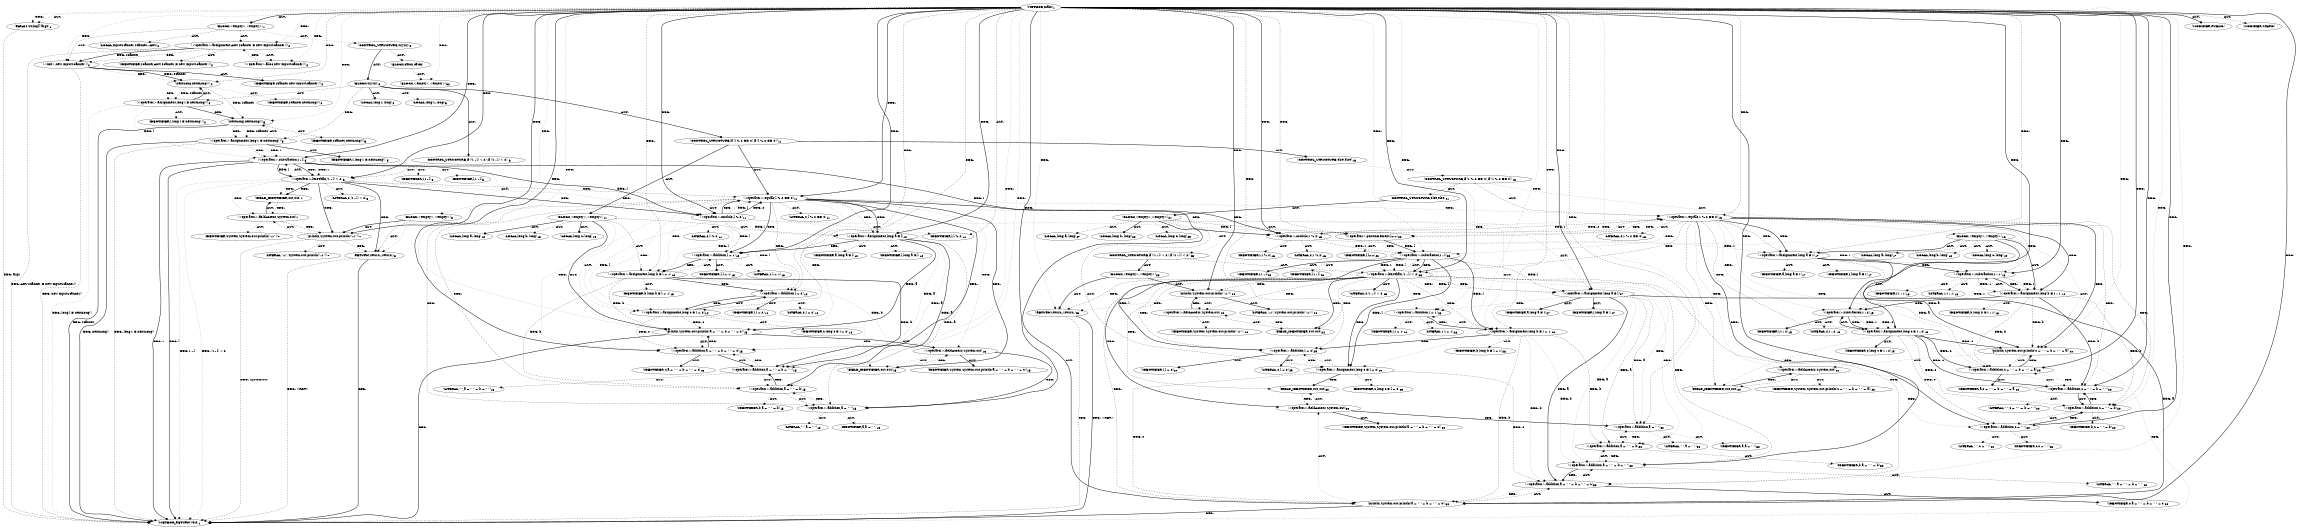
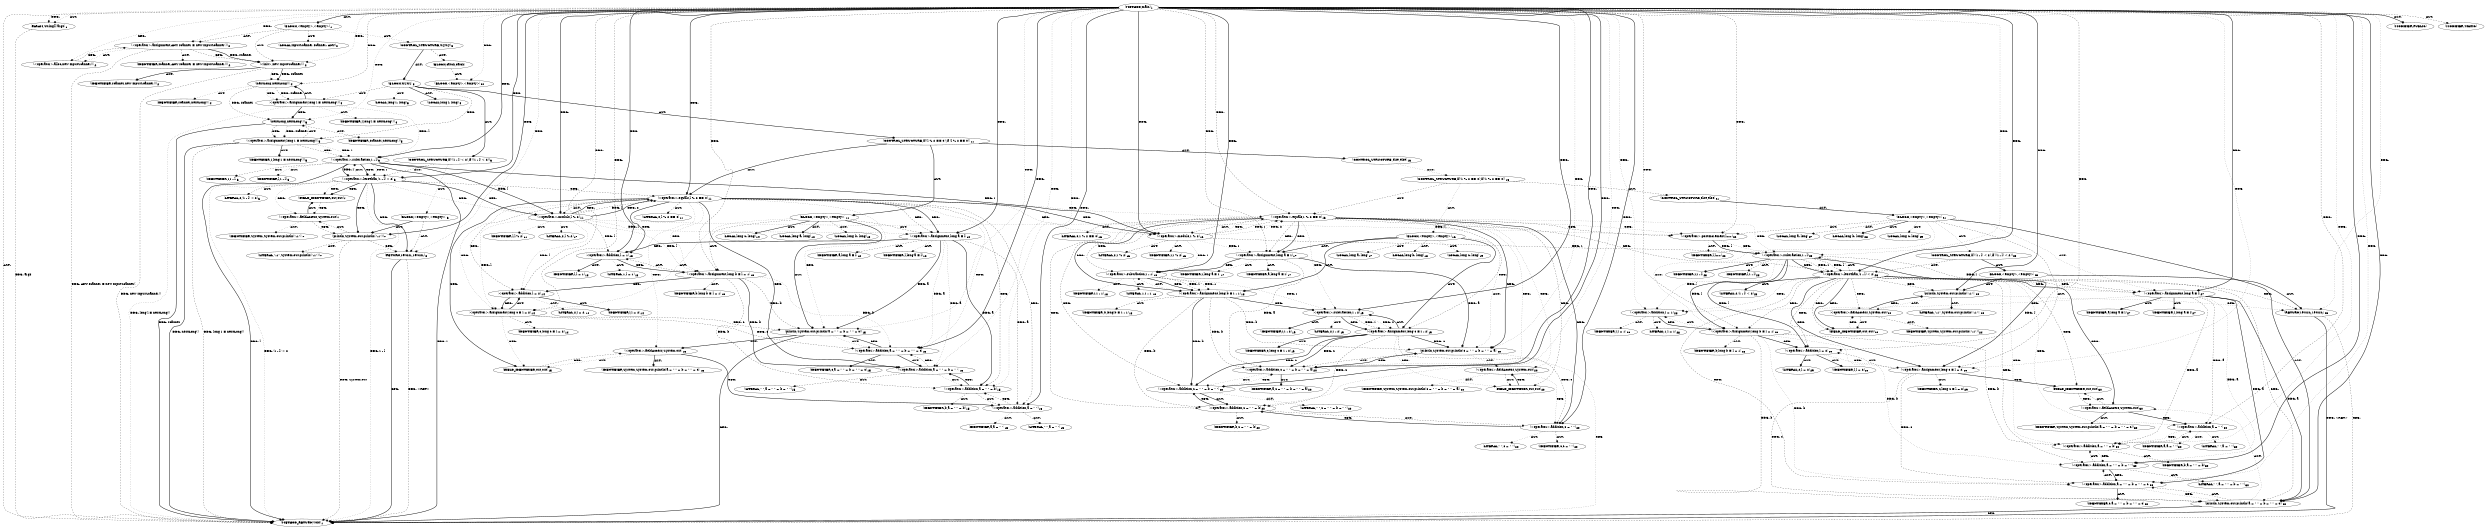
(996, 119) -> (41, 16)
(720, 236) -> (576, 236)
